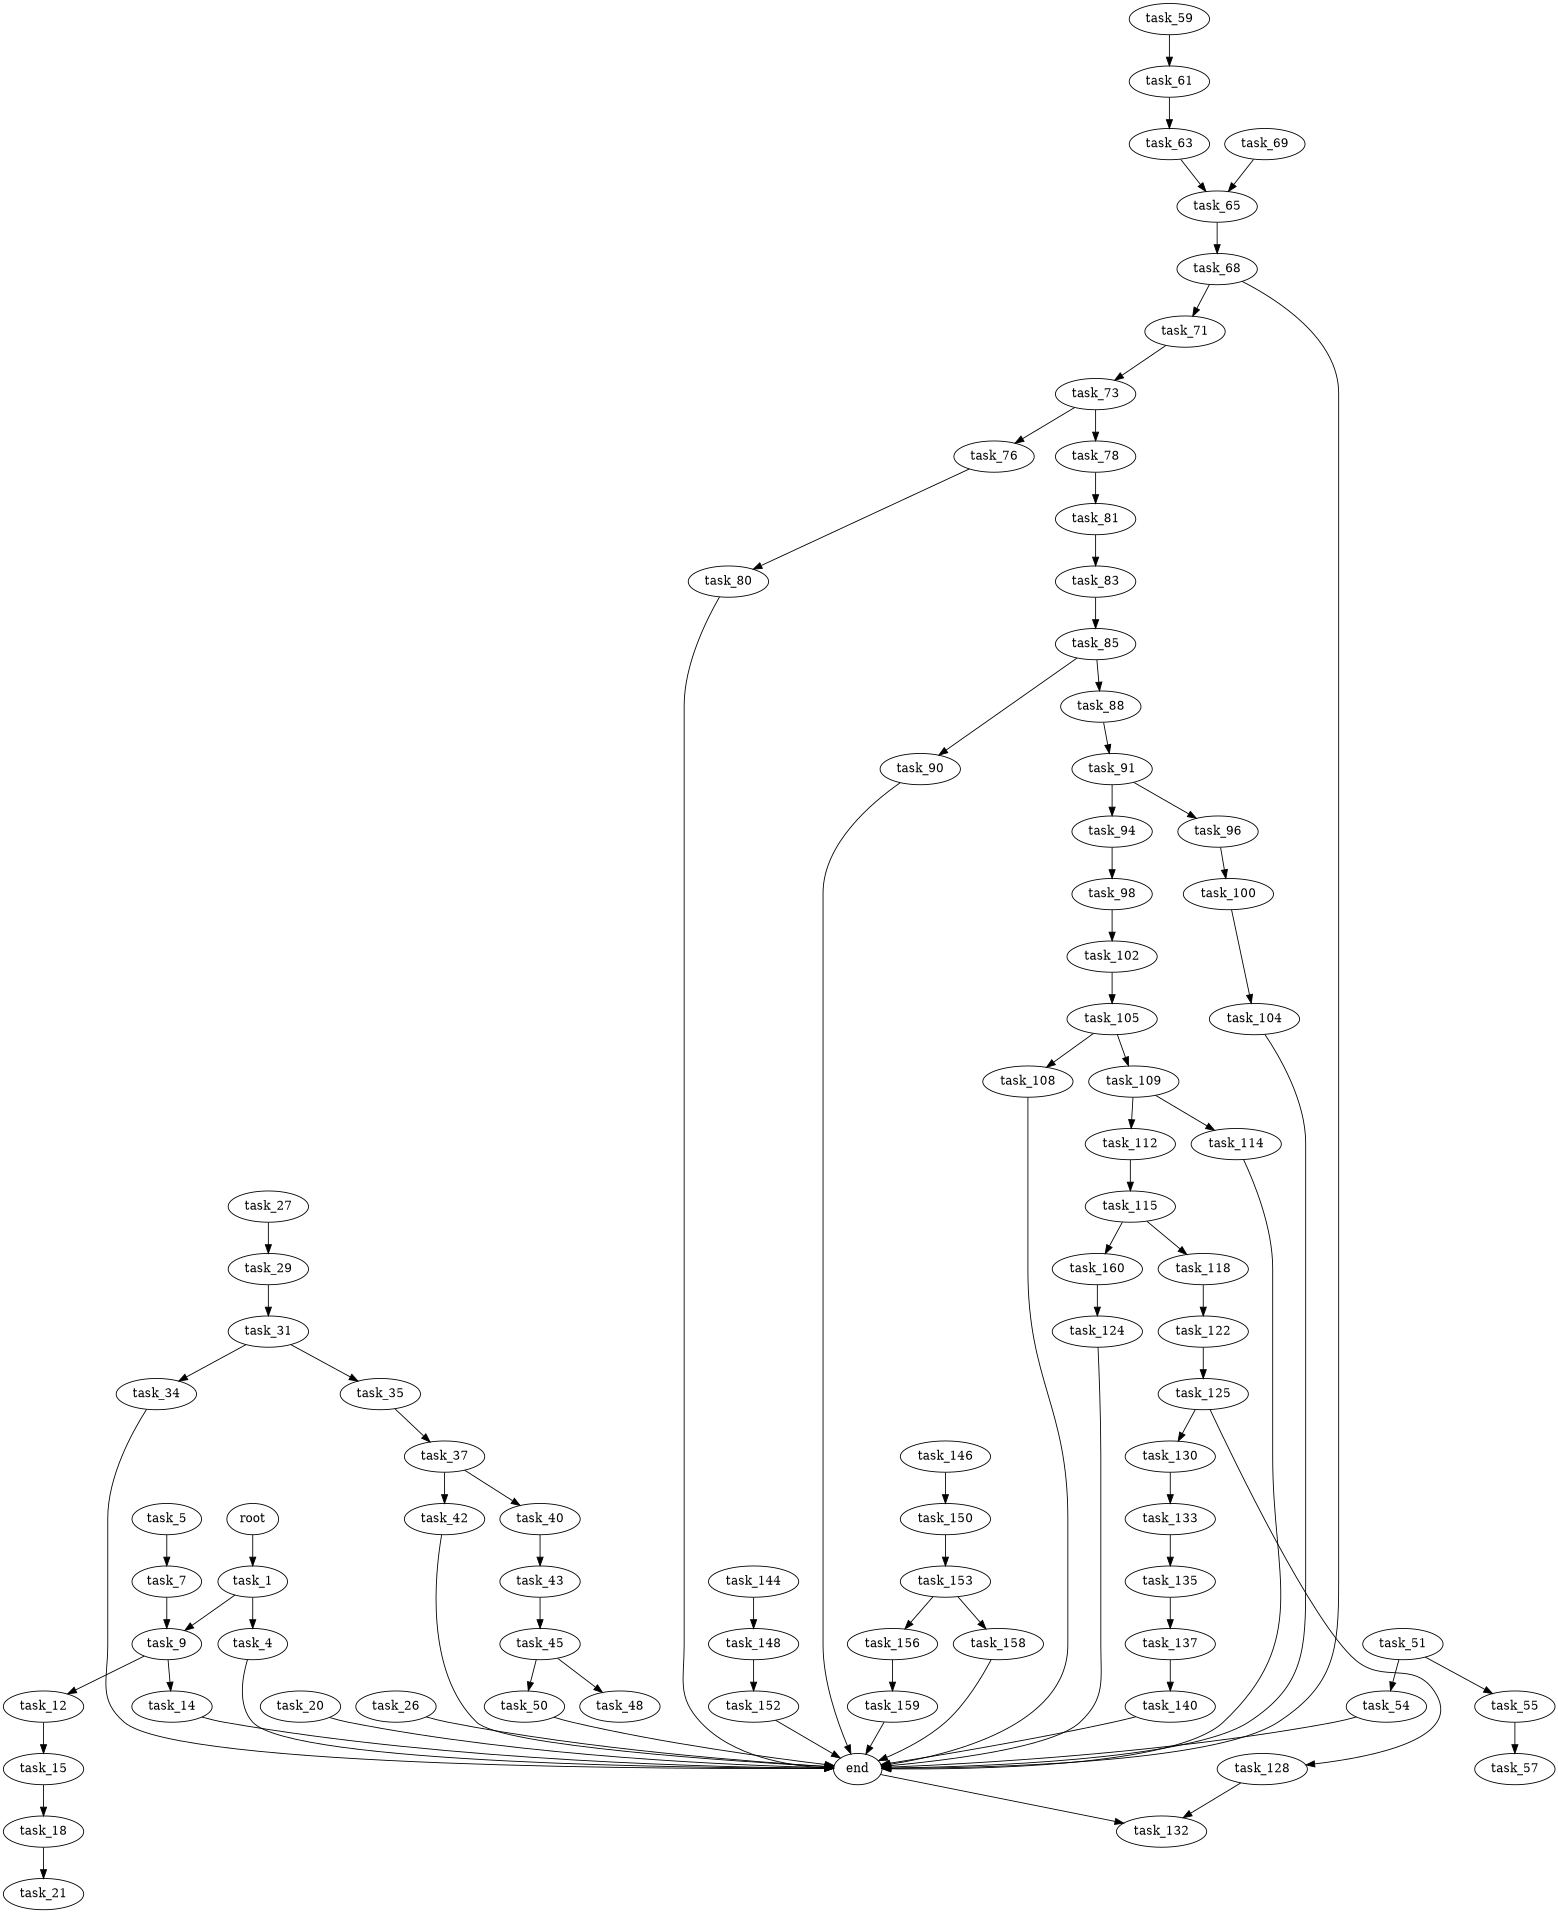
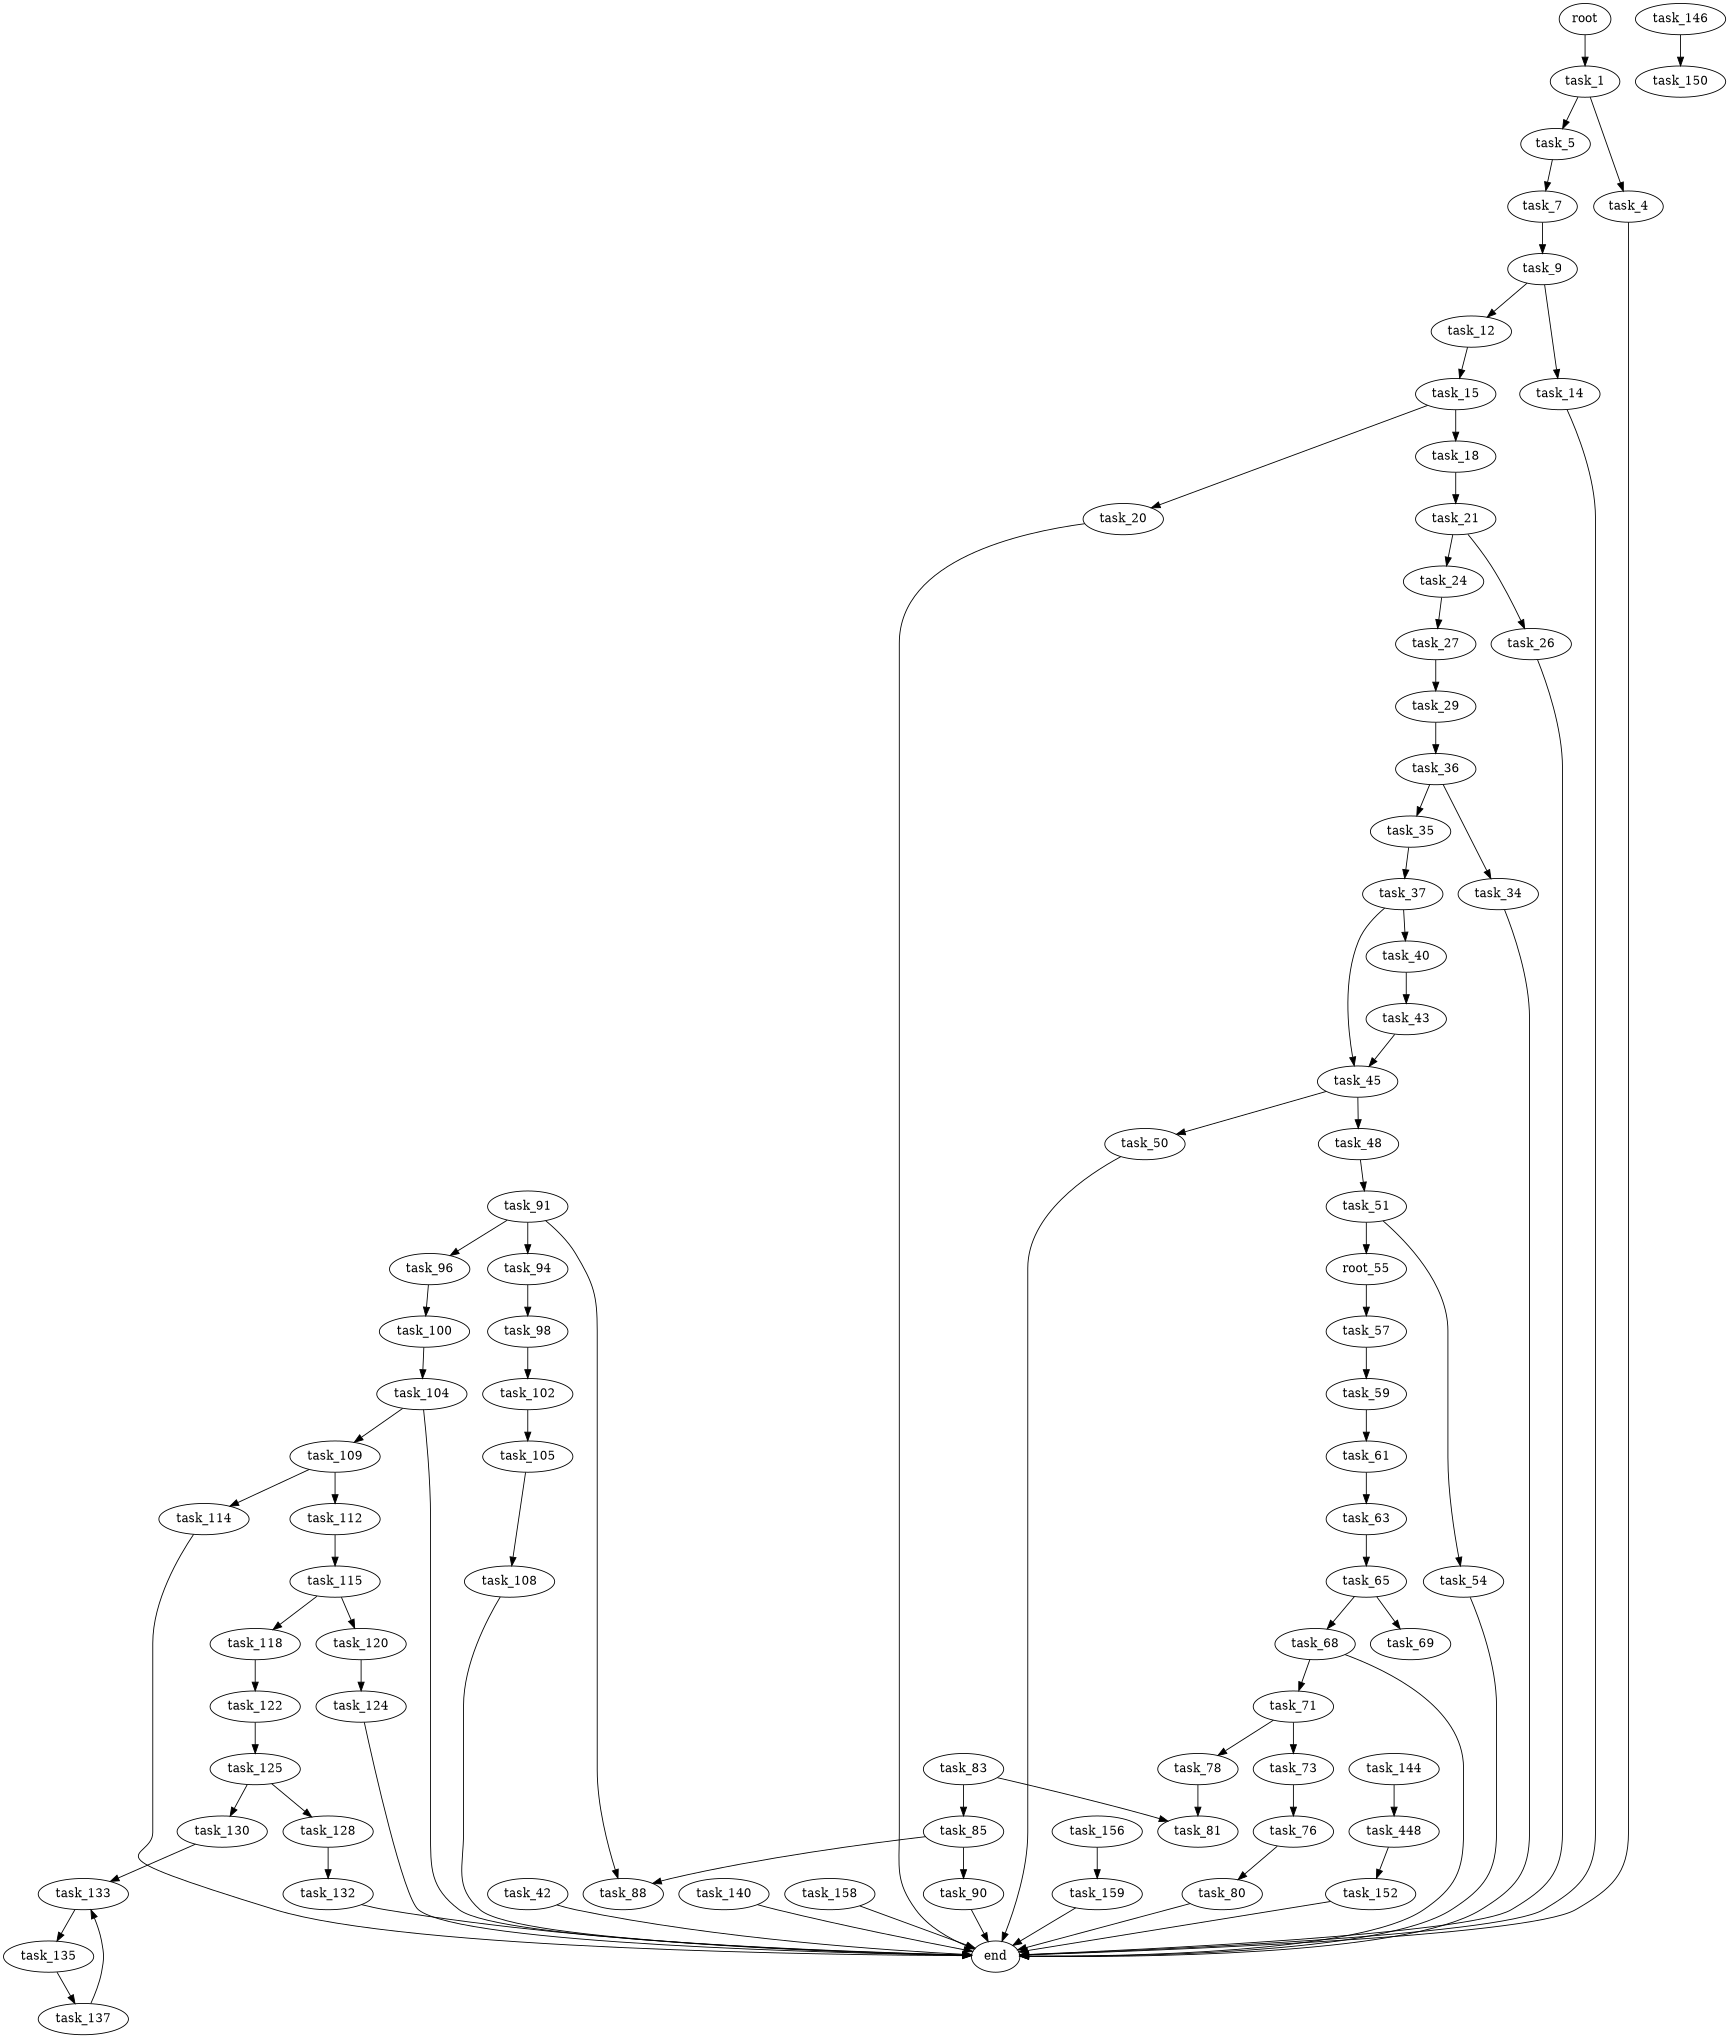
(1244, 172) -> (1386, 1609)
(1096, 421) -> (1249, 1735)
none -> (1294, 455)
(1096, 546) -> (1079, 1797)
none -> (1497, 576)
none -> (1444, 582)
(1106, 734) -> (597, 1538)
(1121, 1046) -> (382, 1423)
none -> (1362, 1171)
(1097, 1269) -> (361, 1644)
(268, 1332) -> (1436, 769)
none -> (1366, 1359)
(445, 1484) -> (1350, 977)
(945, 1582) -> none
(214, 1610) -> (1572, 109)
(754, 1644) -> (1394, 1832)
(1170, 1671) -> (103, 1961)
(1515, 1707) -> (1366, 1269)
(998, 1798) -> (661, 1941)
